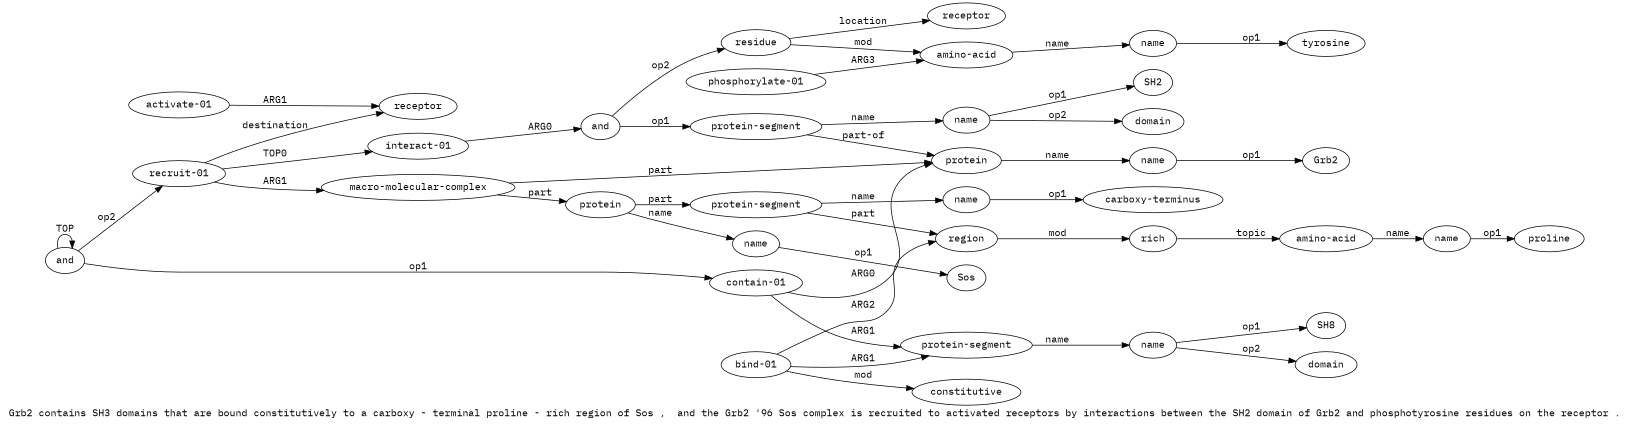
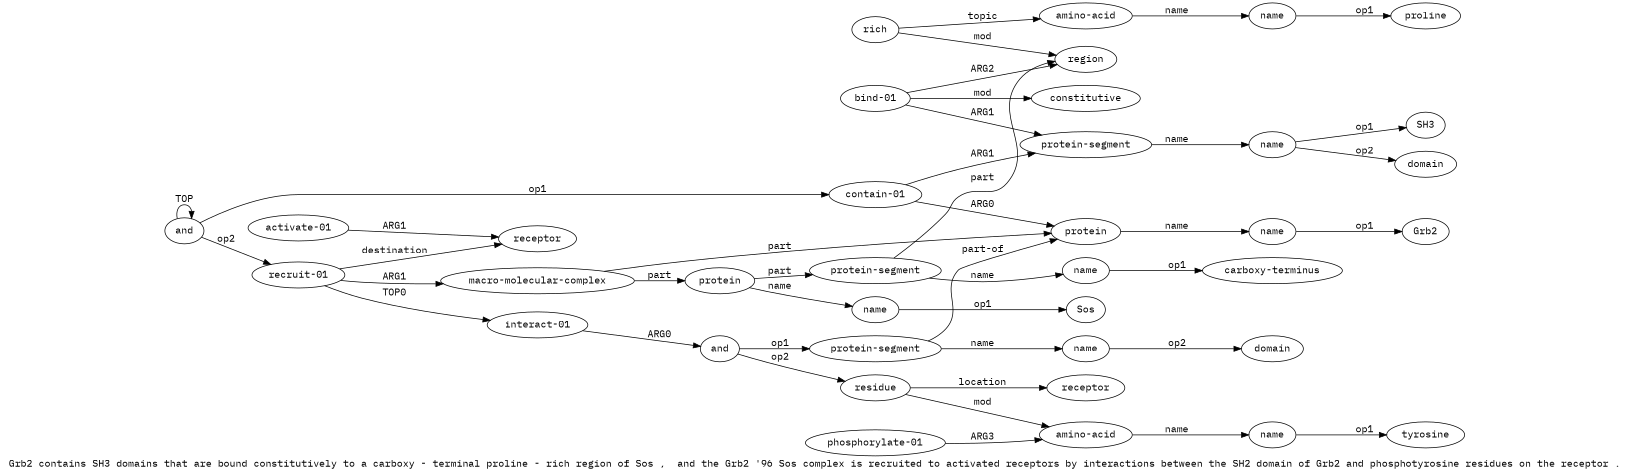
(1153, 82) -> none
(1060, 239) -> (974, 44)
(1326, 326) -> (1426, 125)
